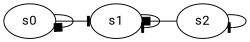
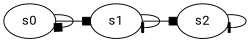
(64, 21) -> (64, 21)
(166, 21) -> (150, 21)
